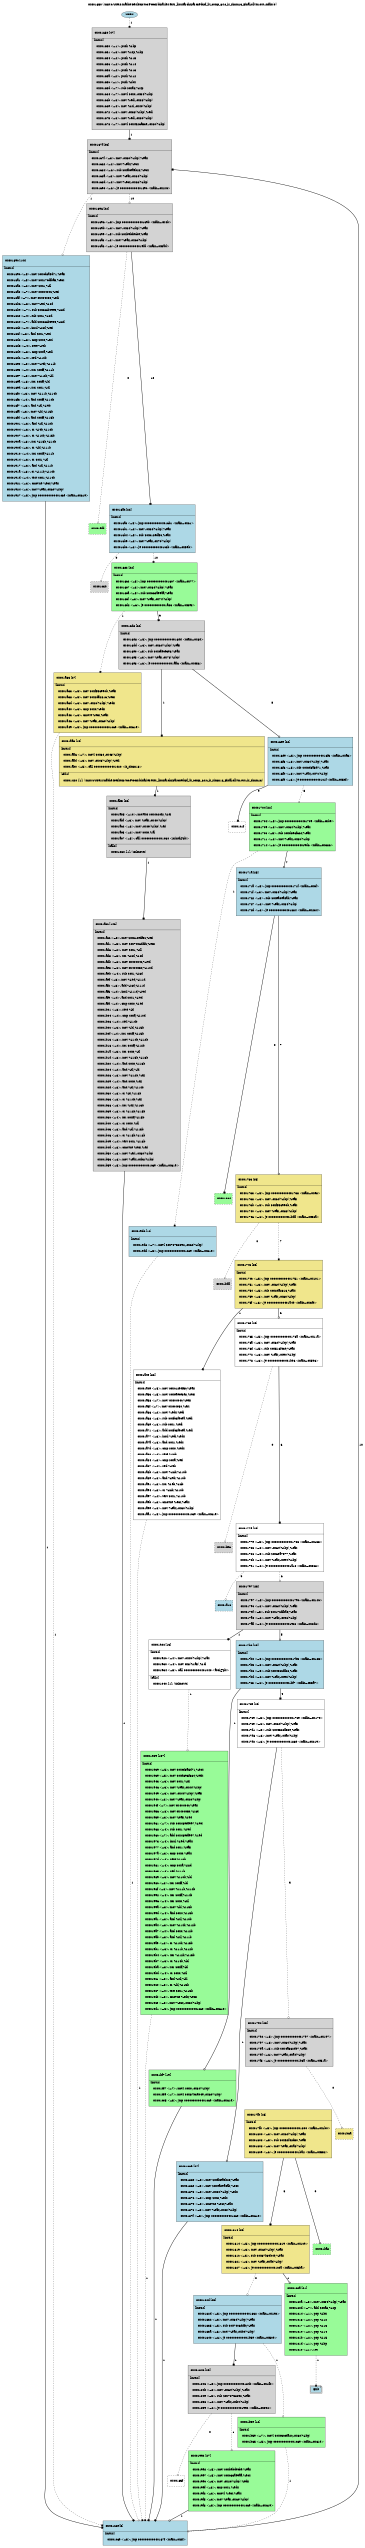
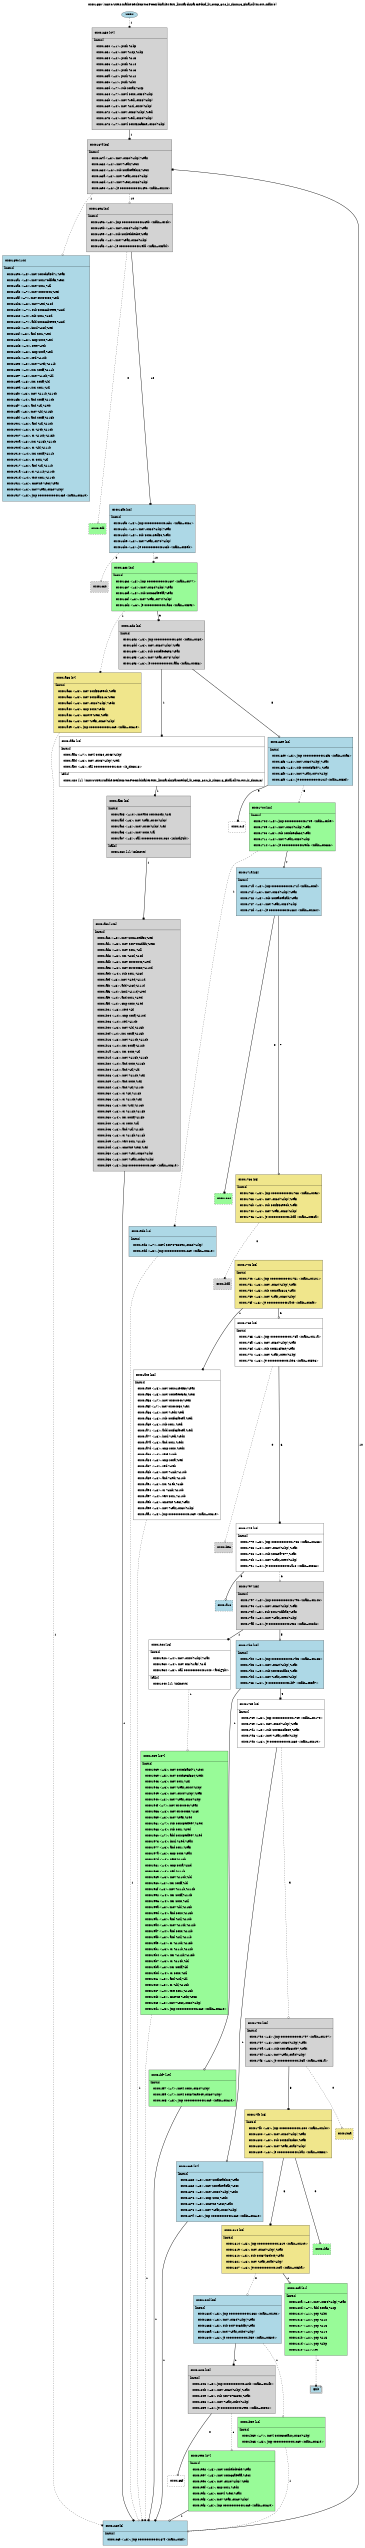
(162, 761) -> (162, 761)
(279, 1241) -> none
(240, 1249) -> (240, 1249)
(46, 1534) -> none
(233, 1584) -> (233, 1584)
none -> (289, 2087)
(192, 2442) -> (192, 2442)
